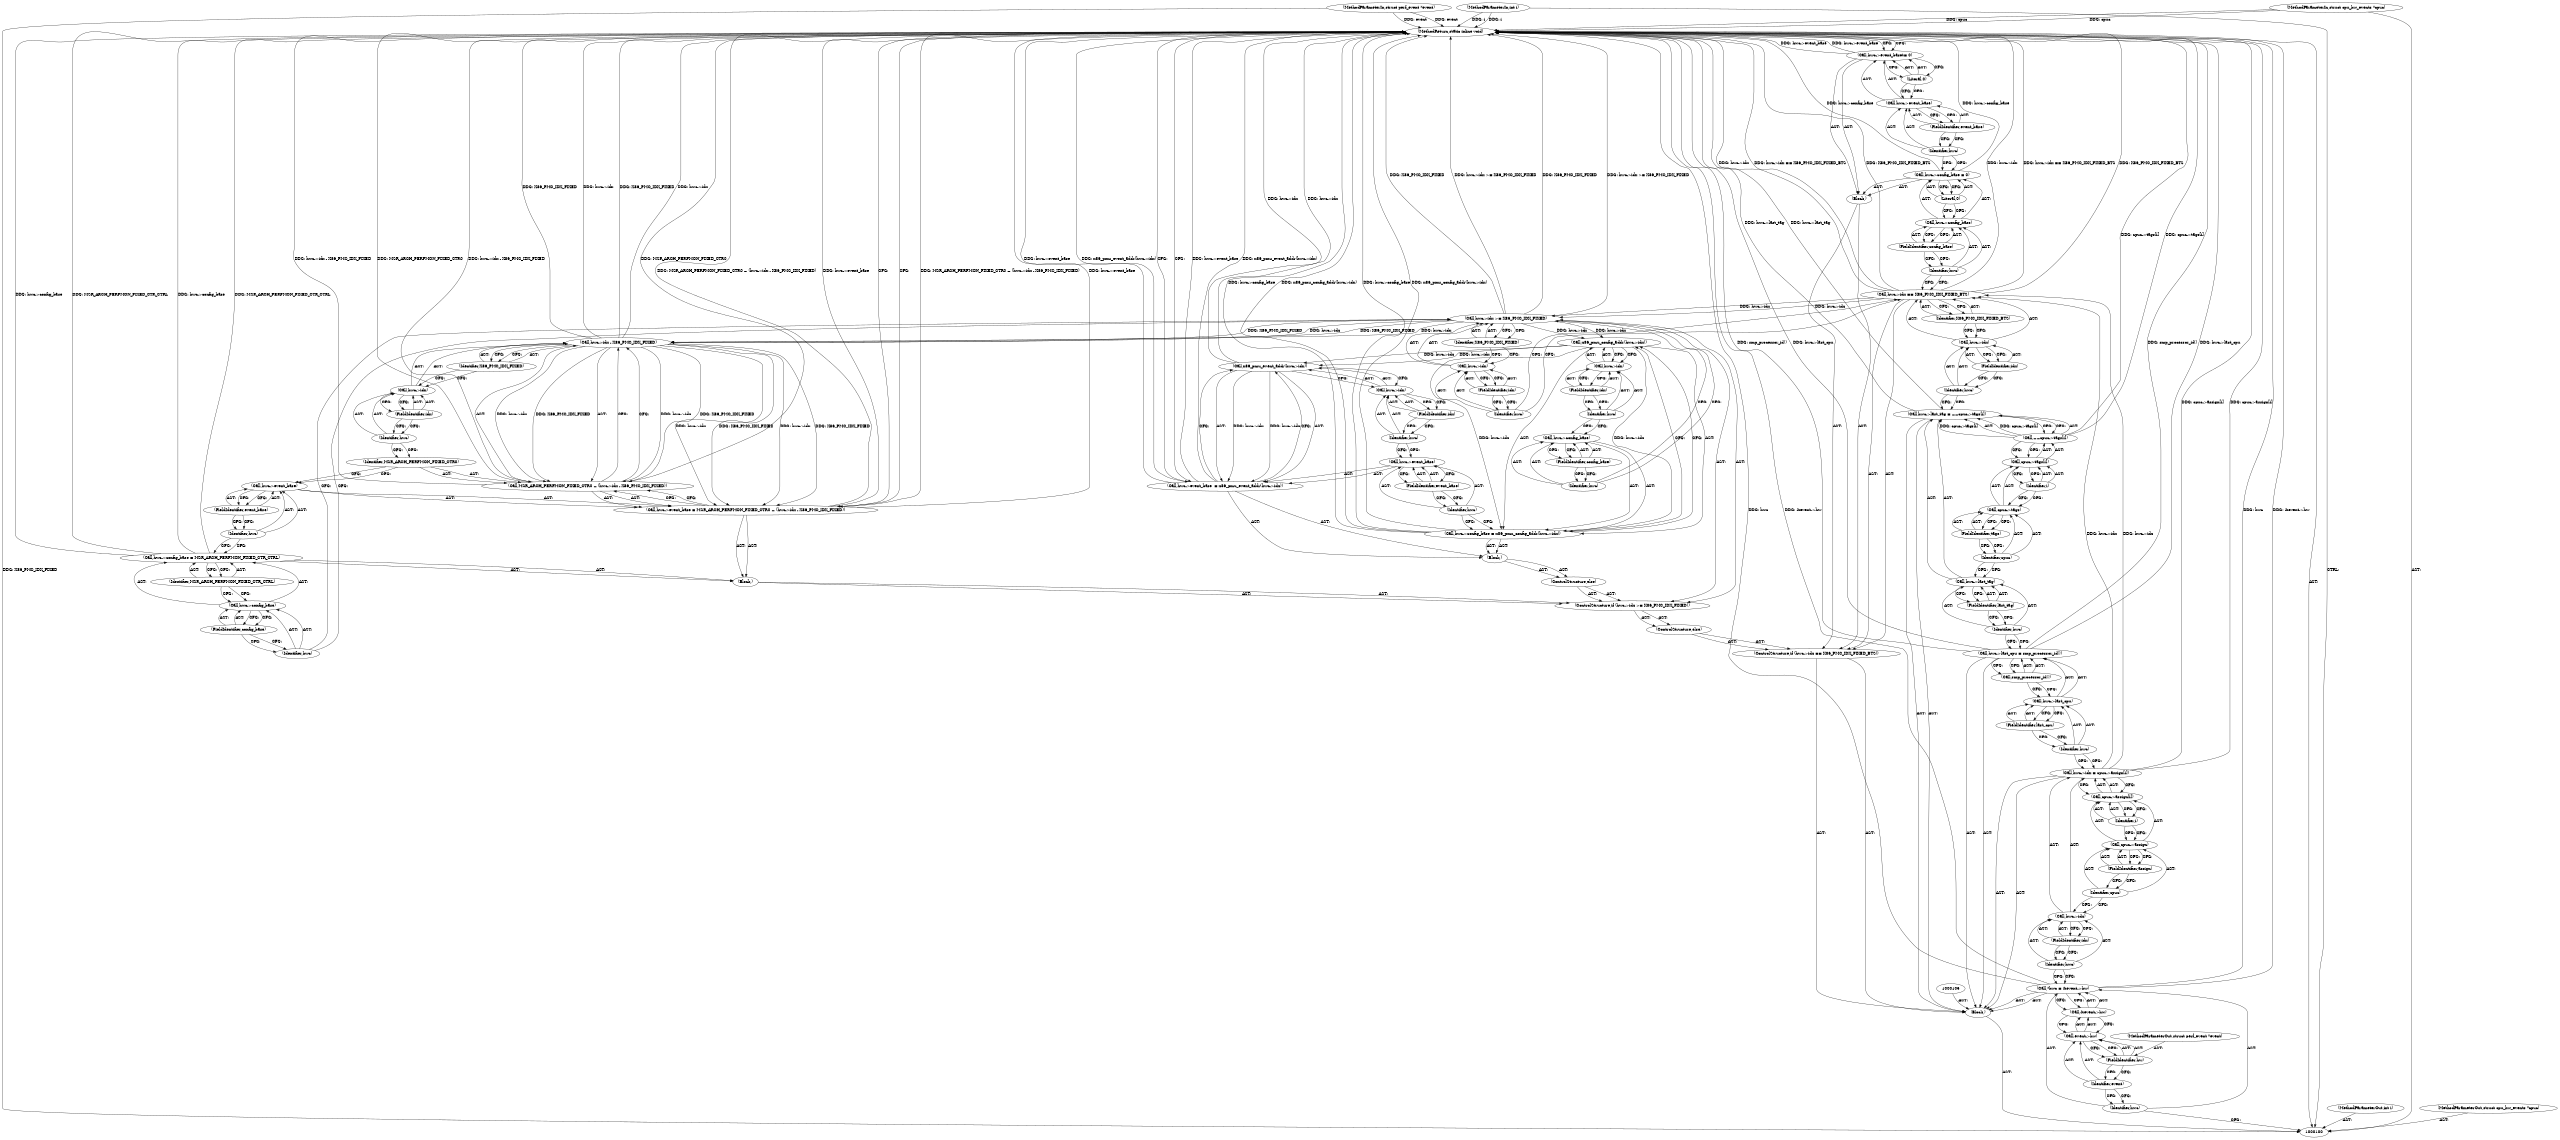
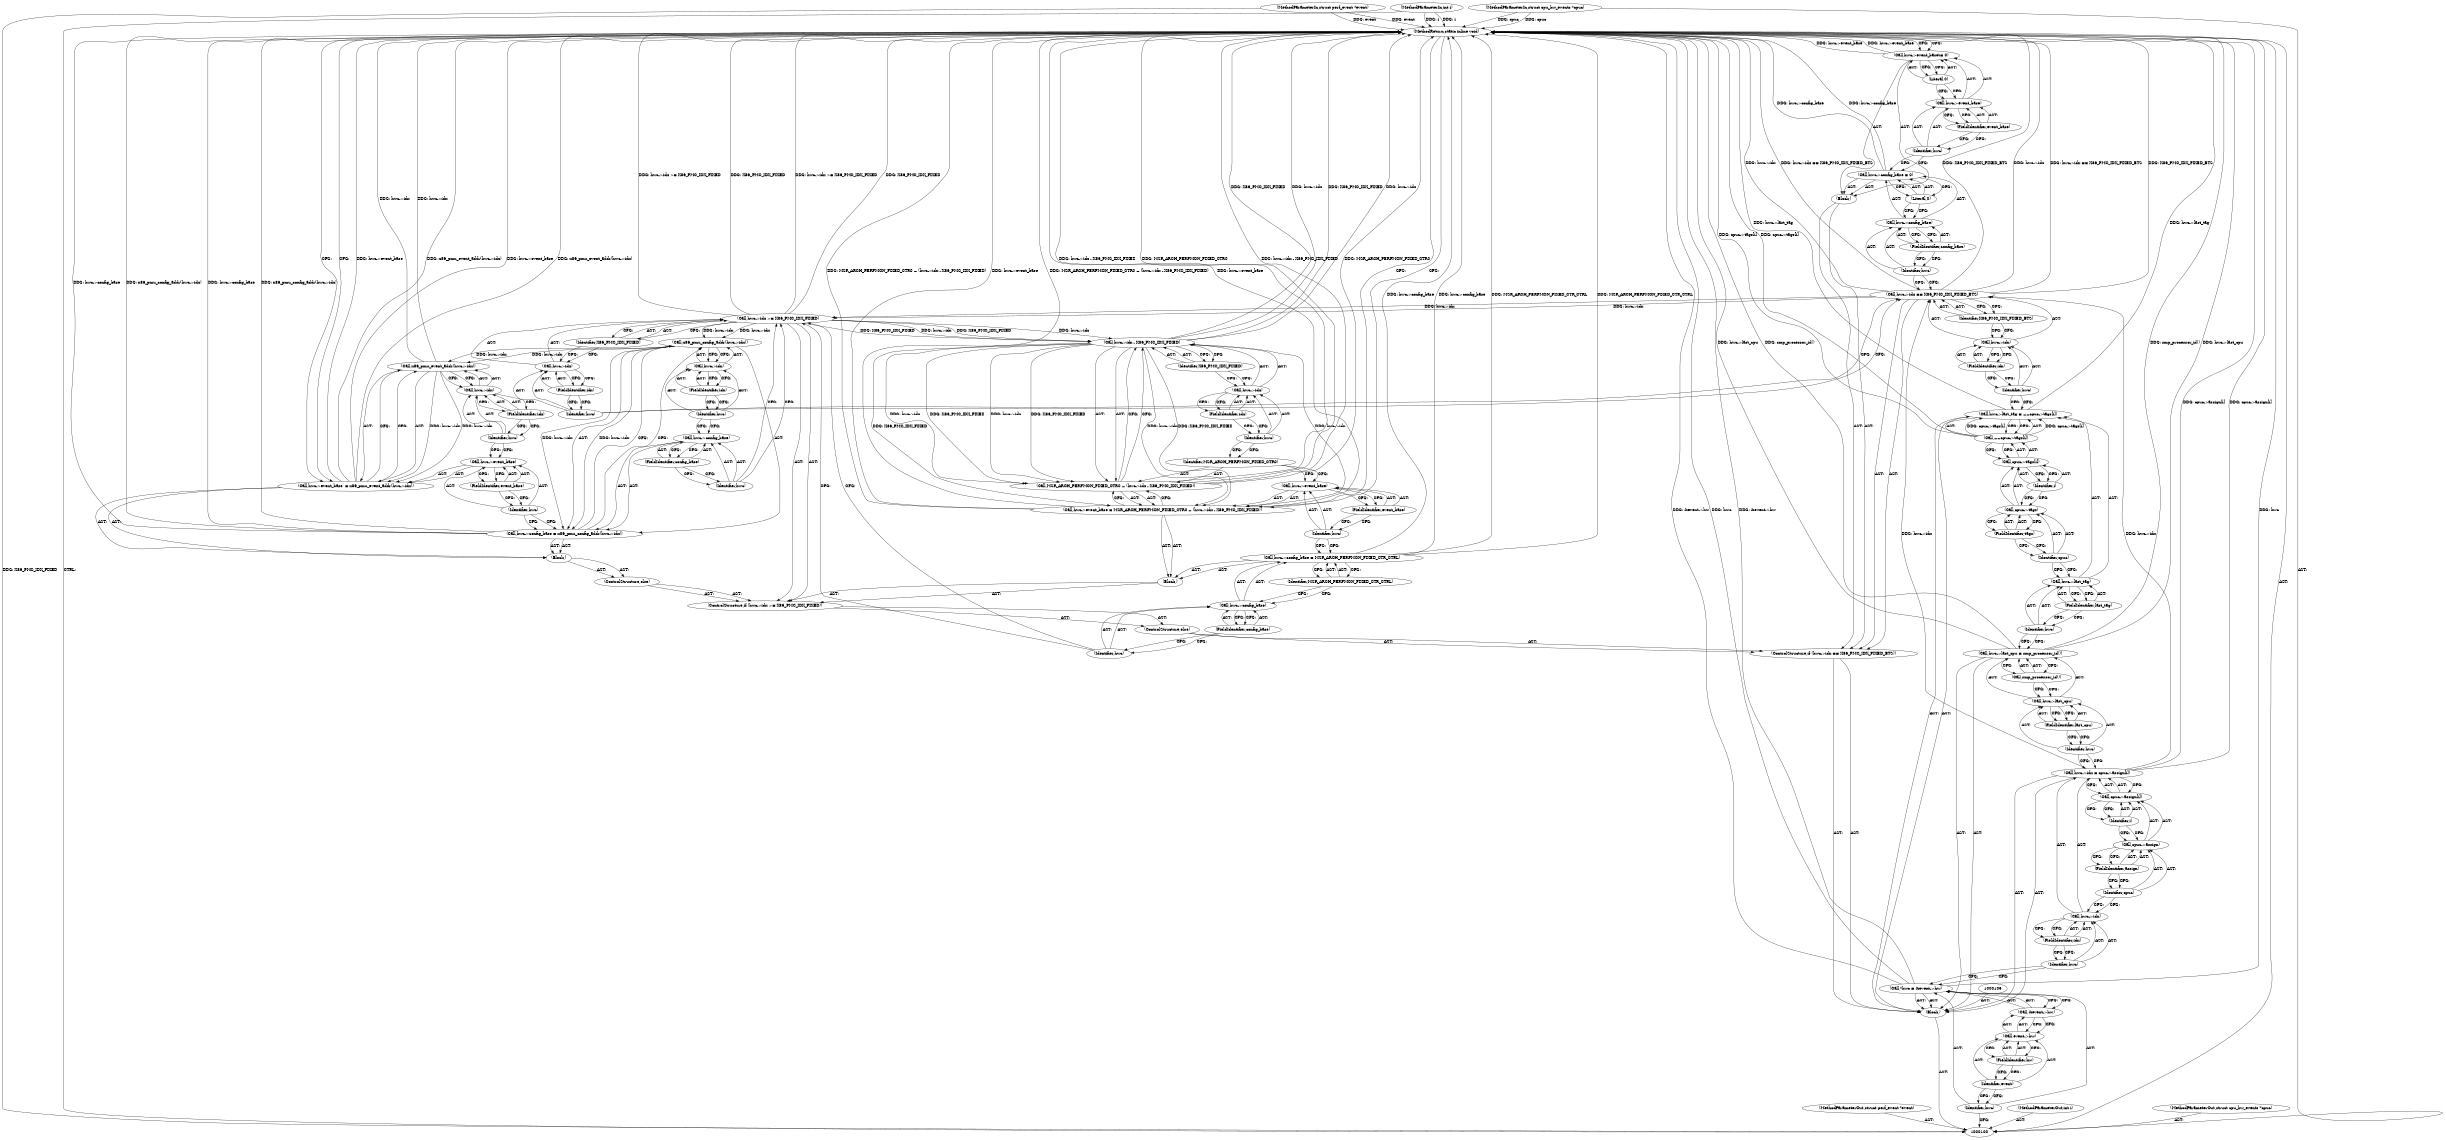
(2151, 1048) -> (1924, 1122)
